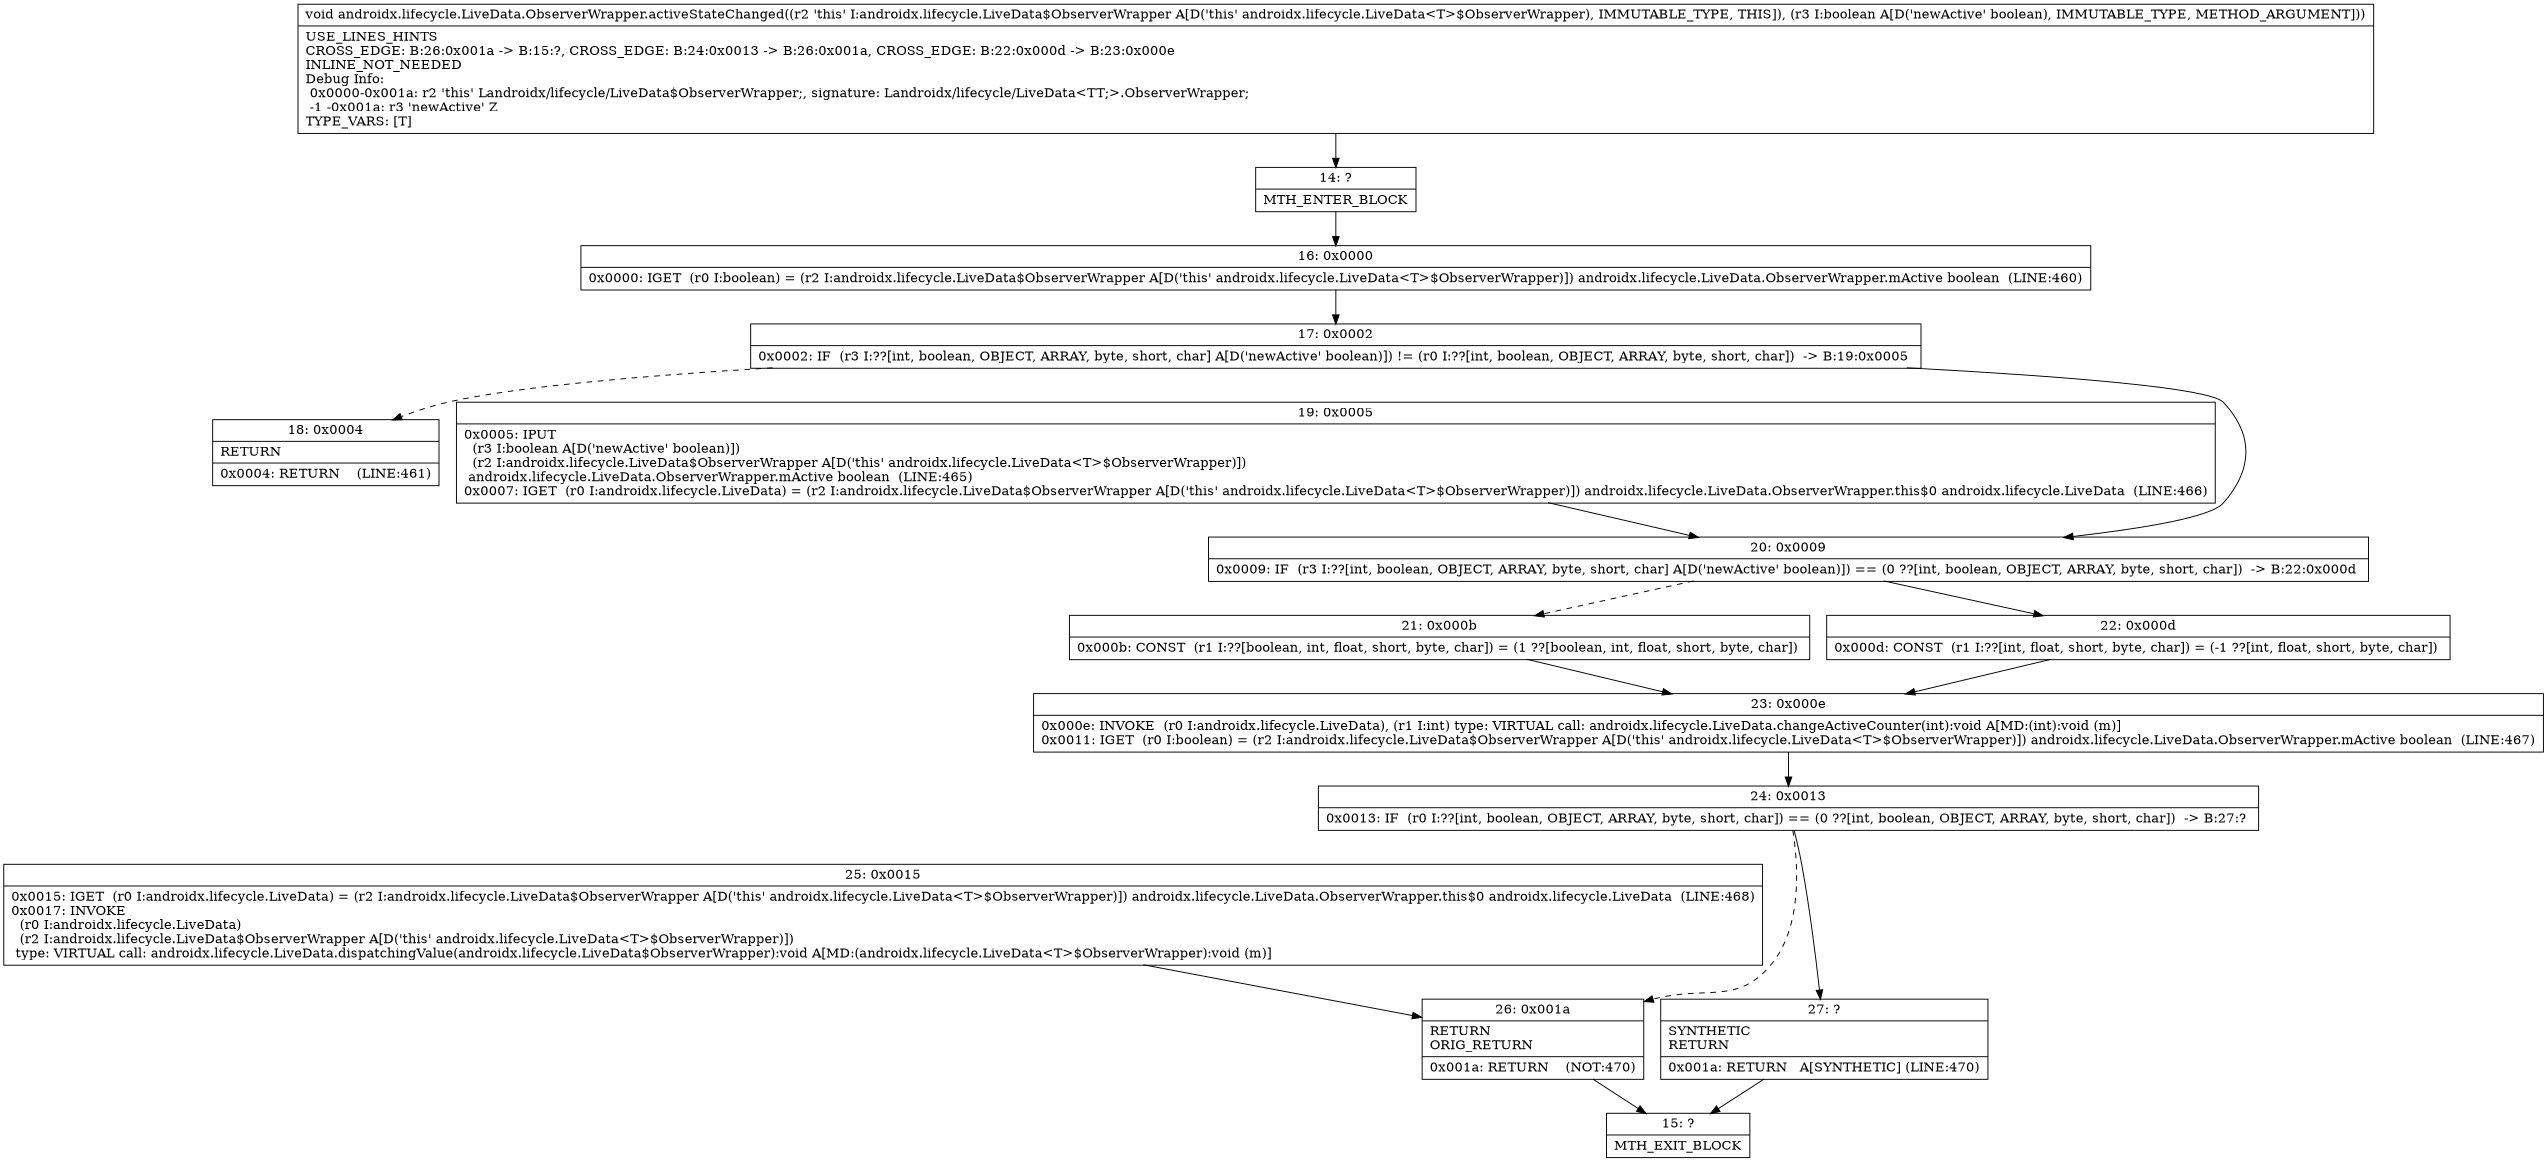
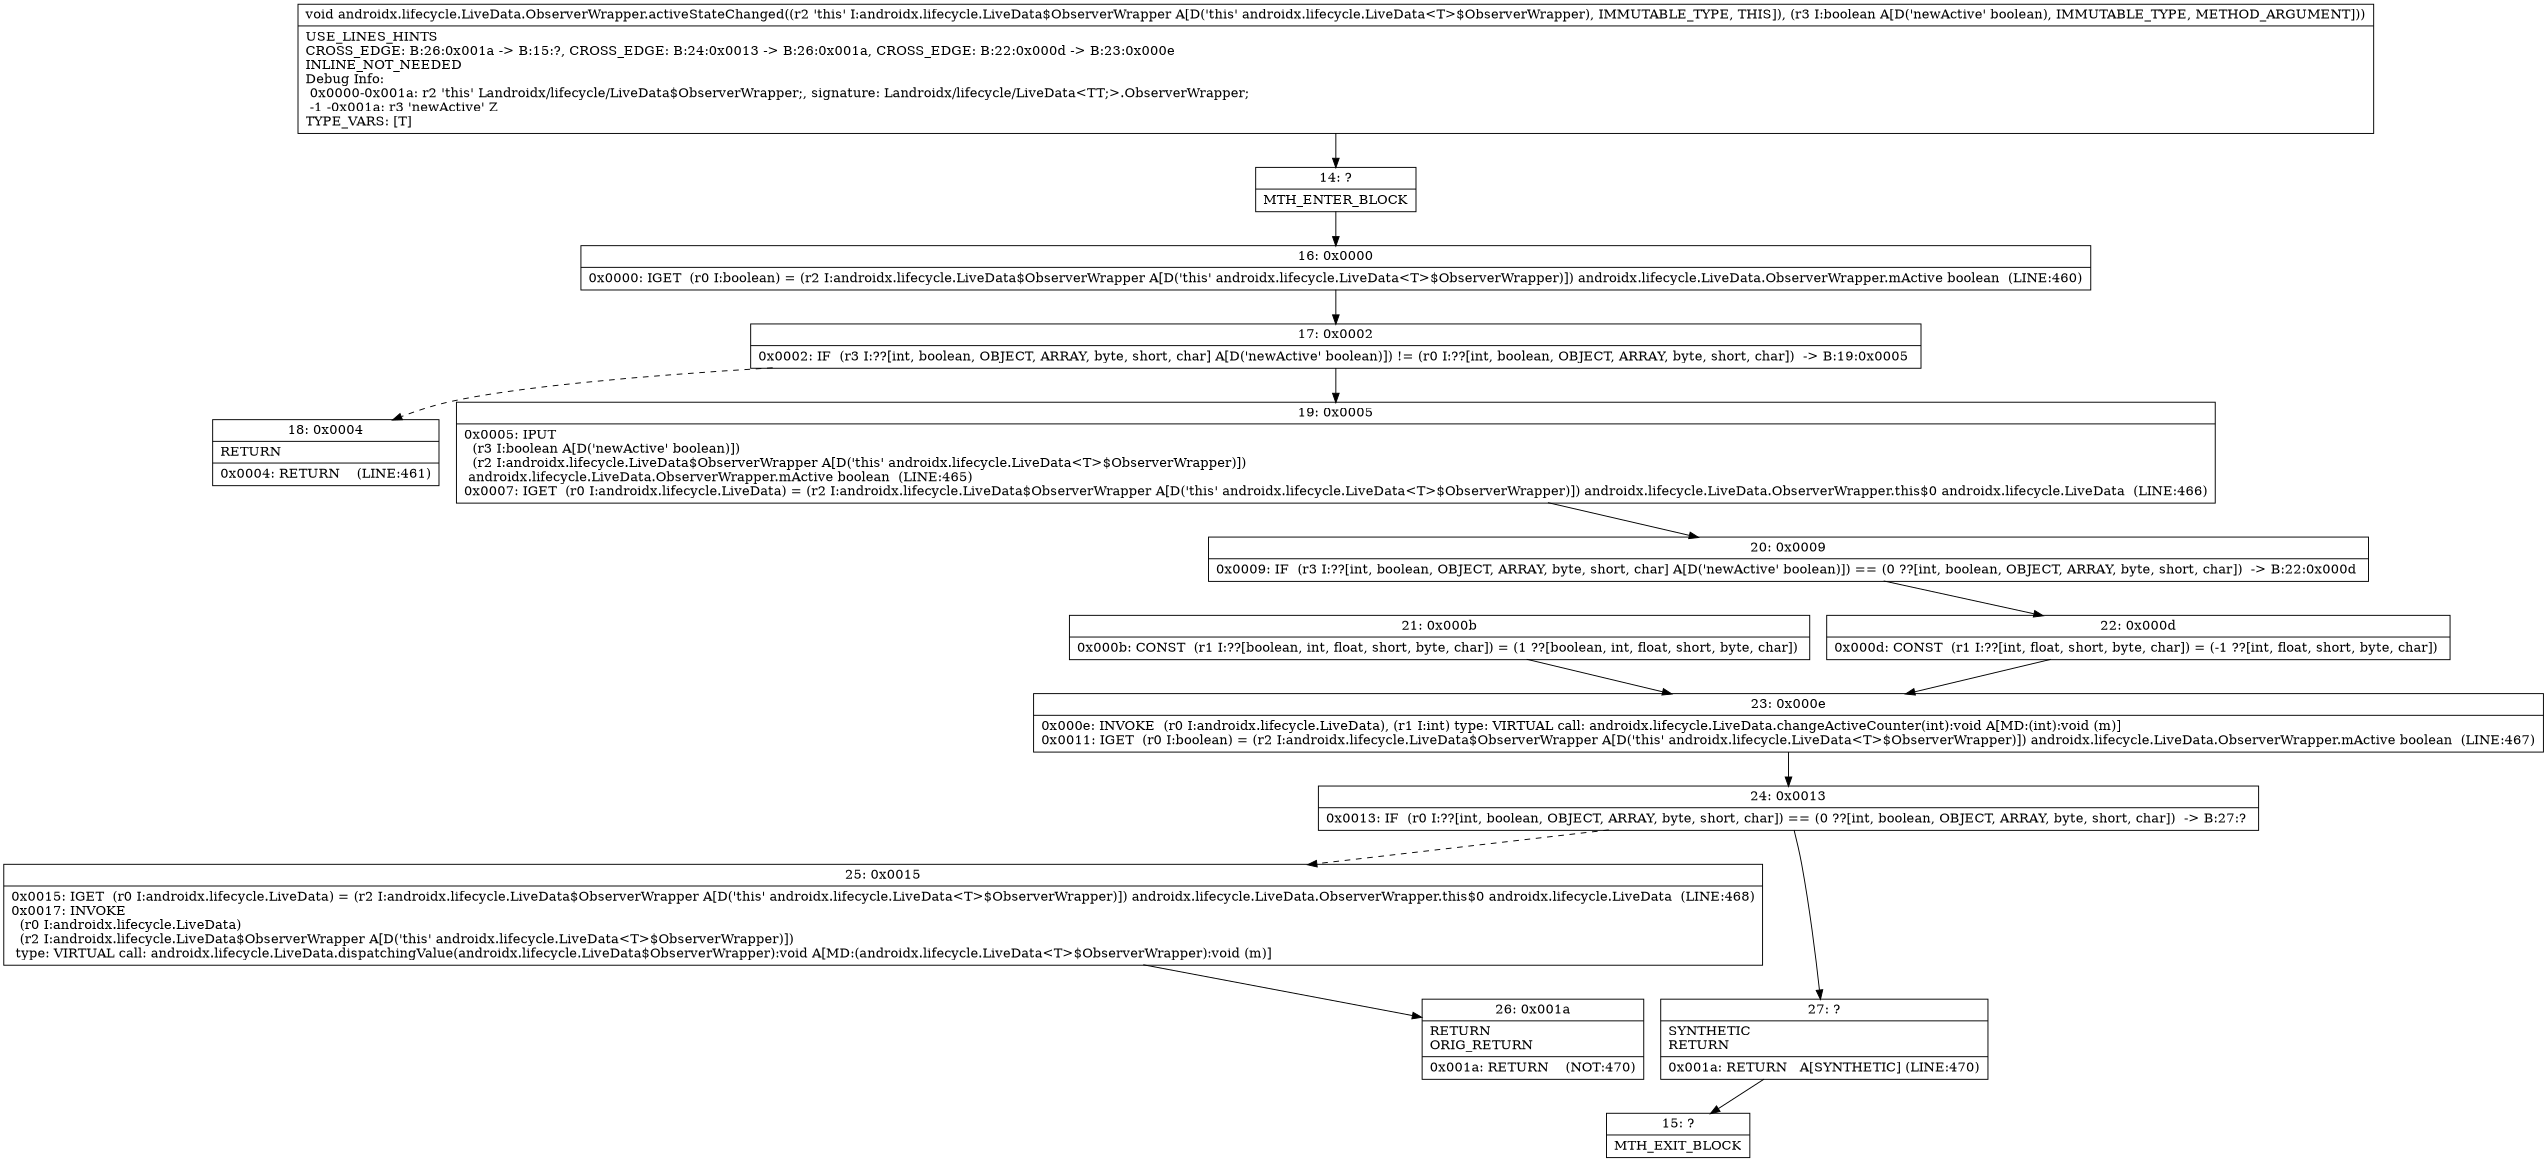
(2199, 394) -> (1336, 381)
(1619, 597) -> none
(1775, 959) -> (1463, 847)
(1616, 1094) -> none
